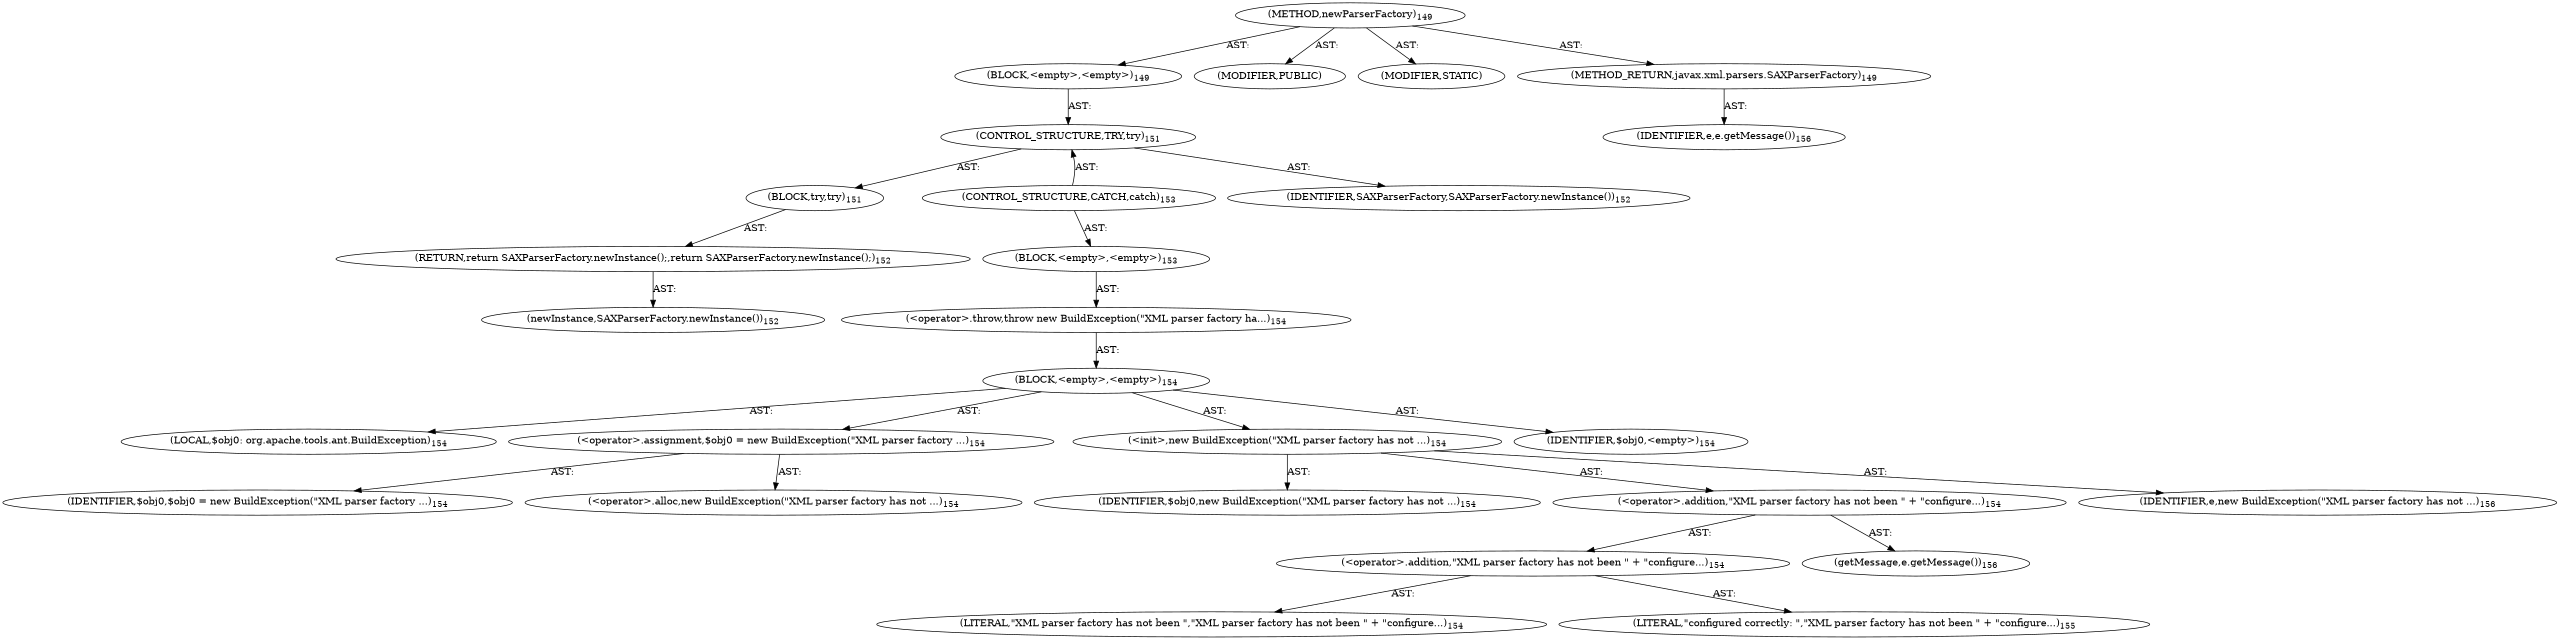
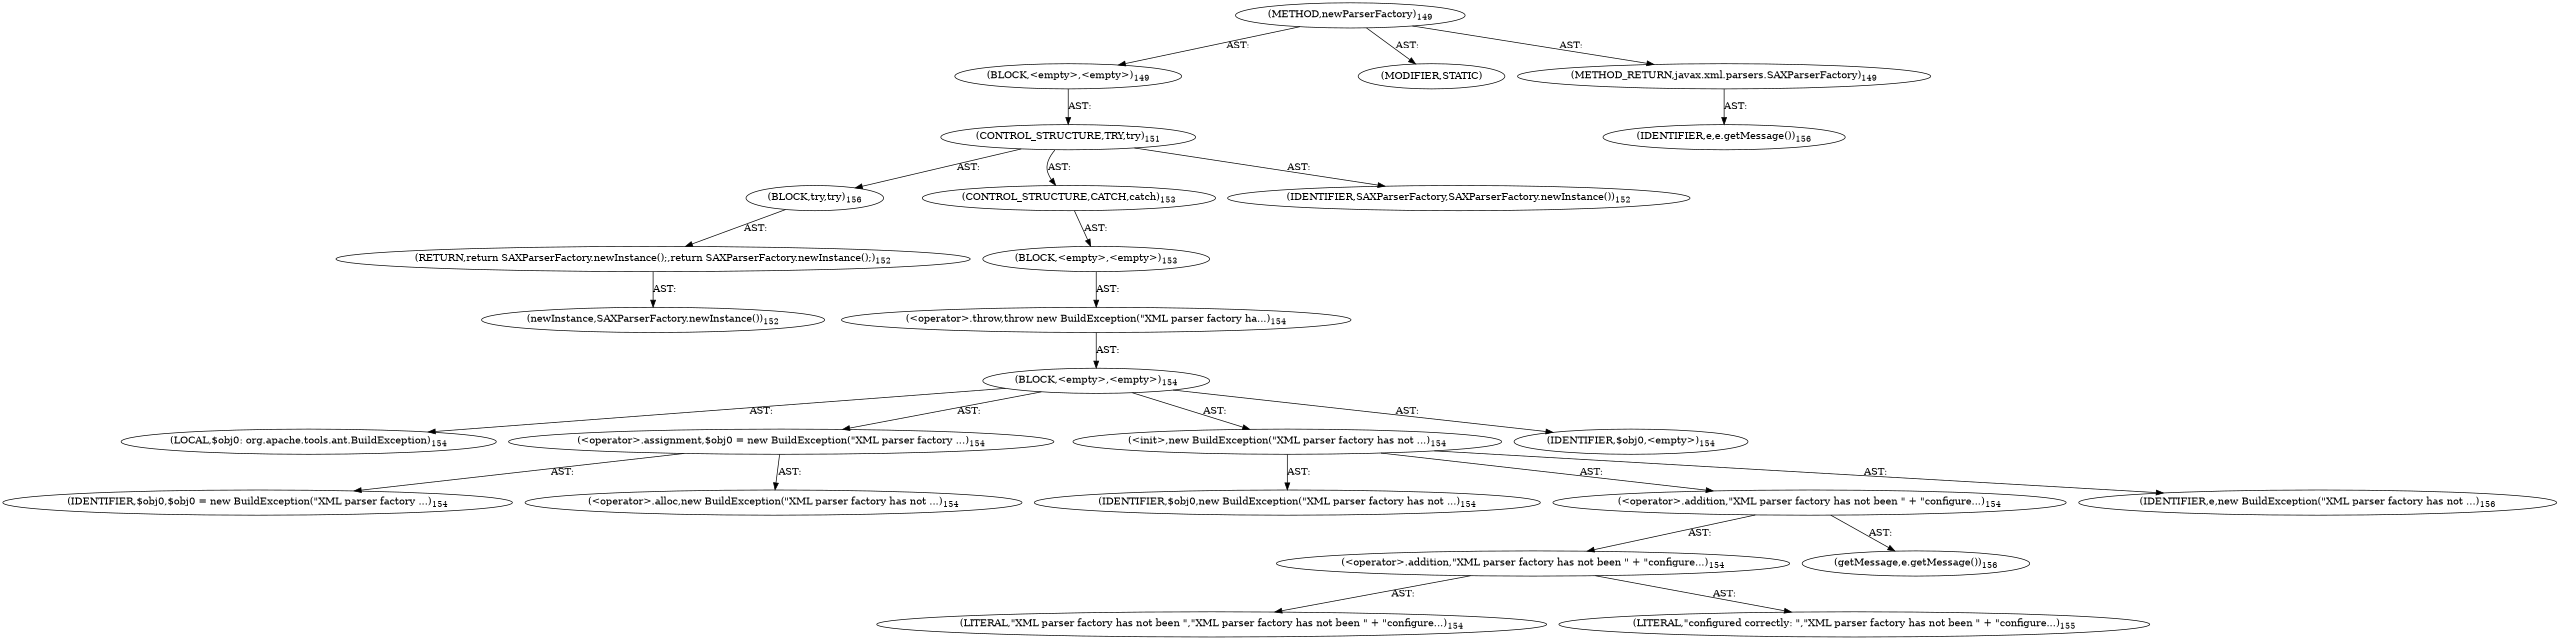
(1270, 76) -> none
(1075, 171) -> (1047, 164)
(854, 197) -> (854, 197)
